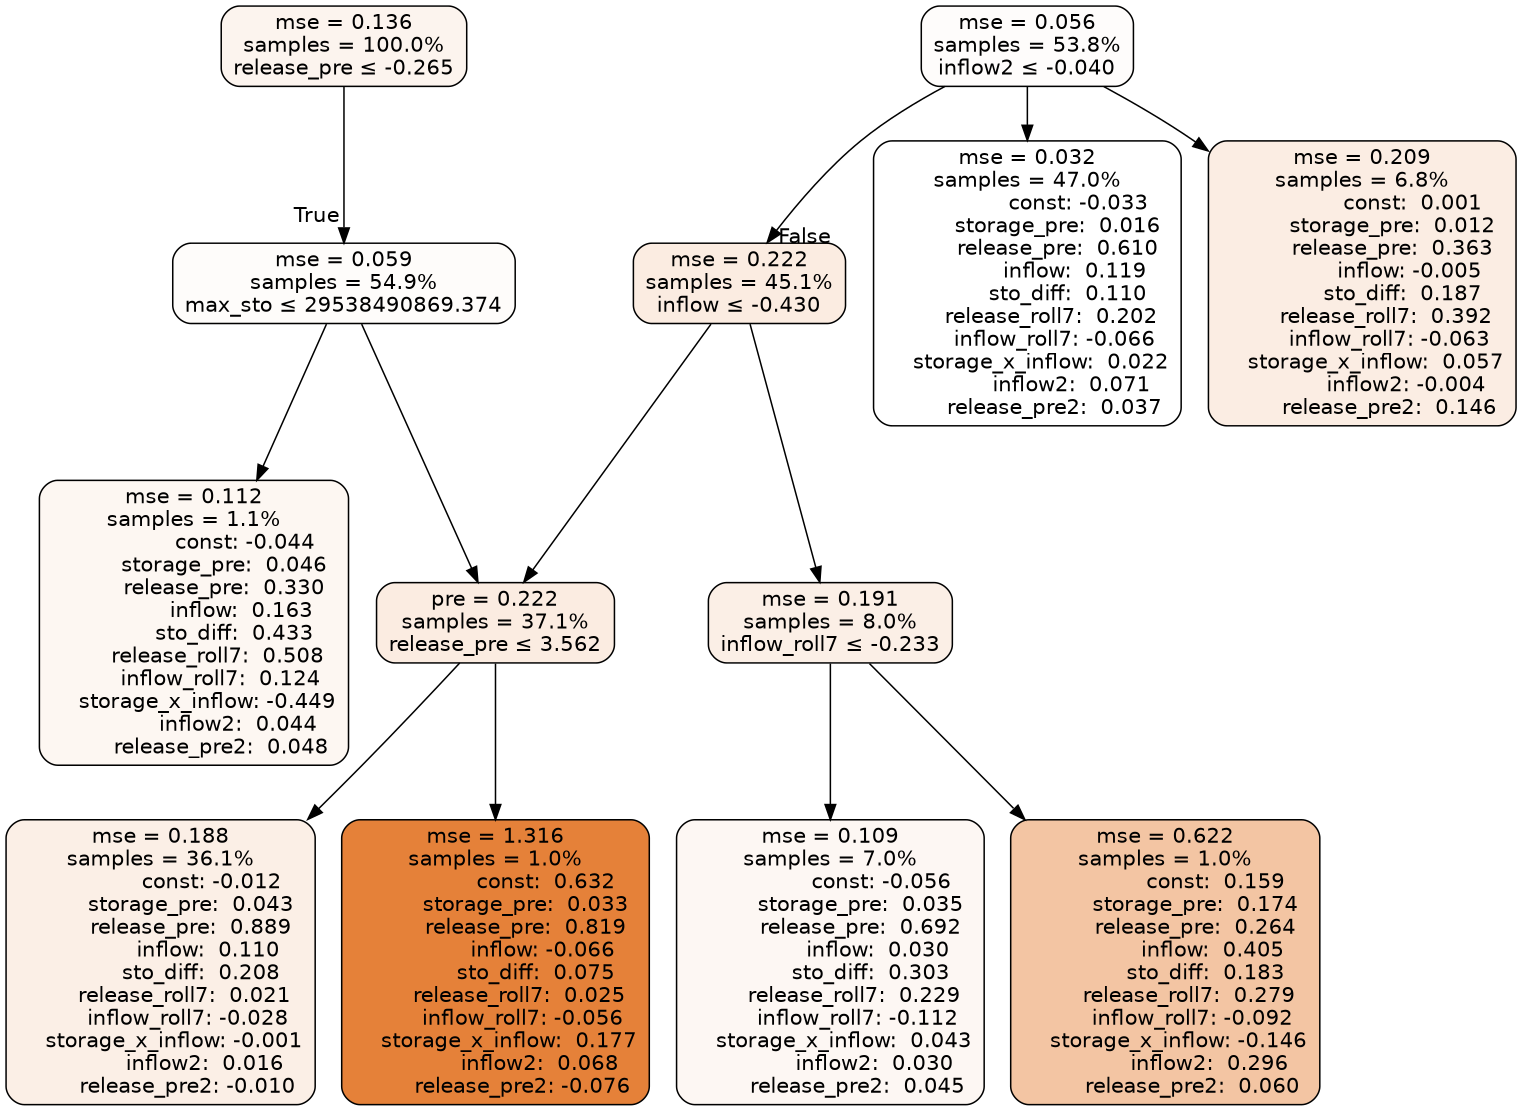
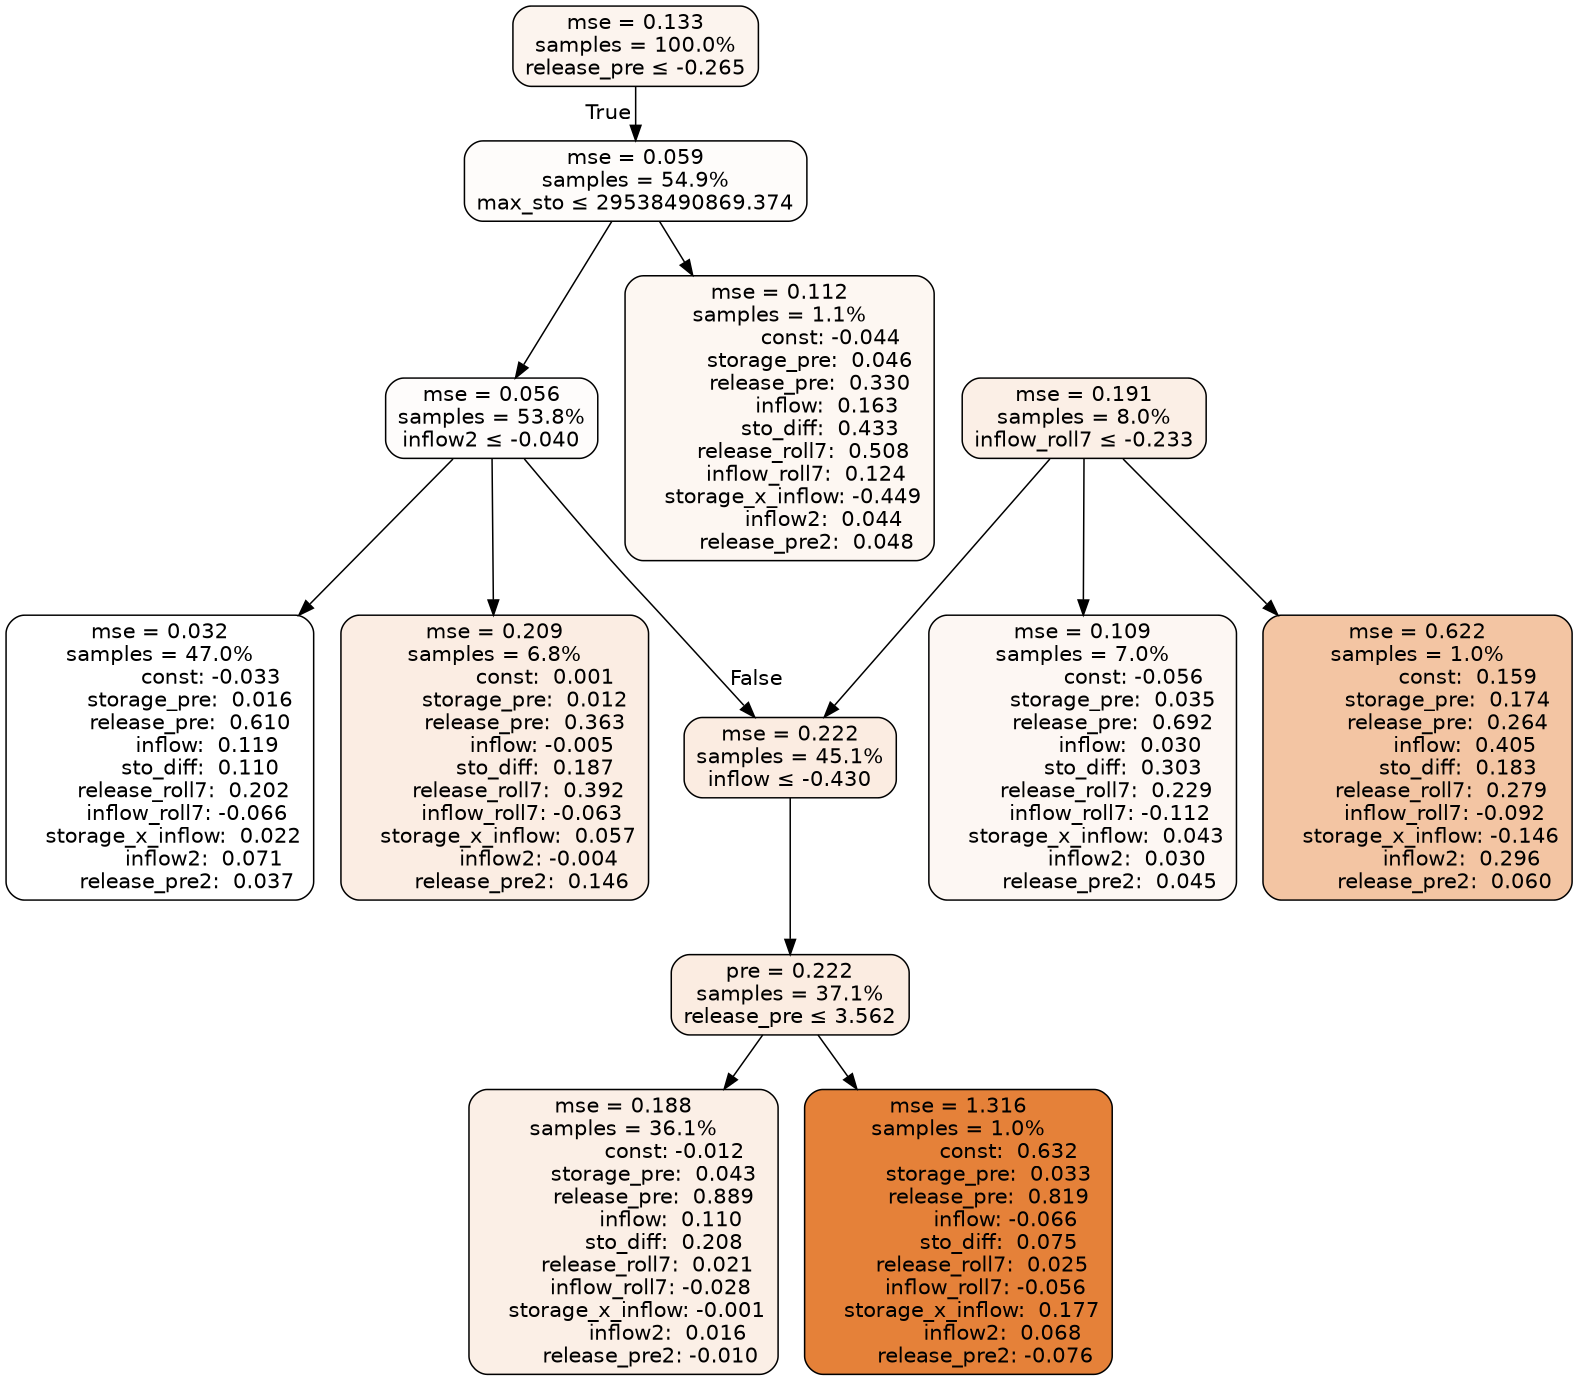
(344, 46) -> (636, 46)
(417, 446) -> (568, 293)
(783, 446) -> (942, 582)
